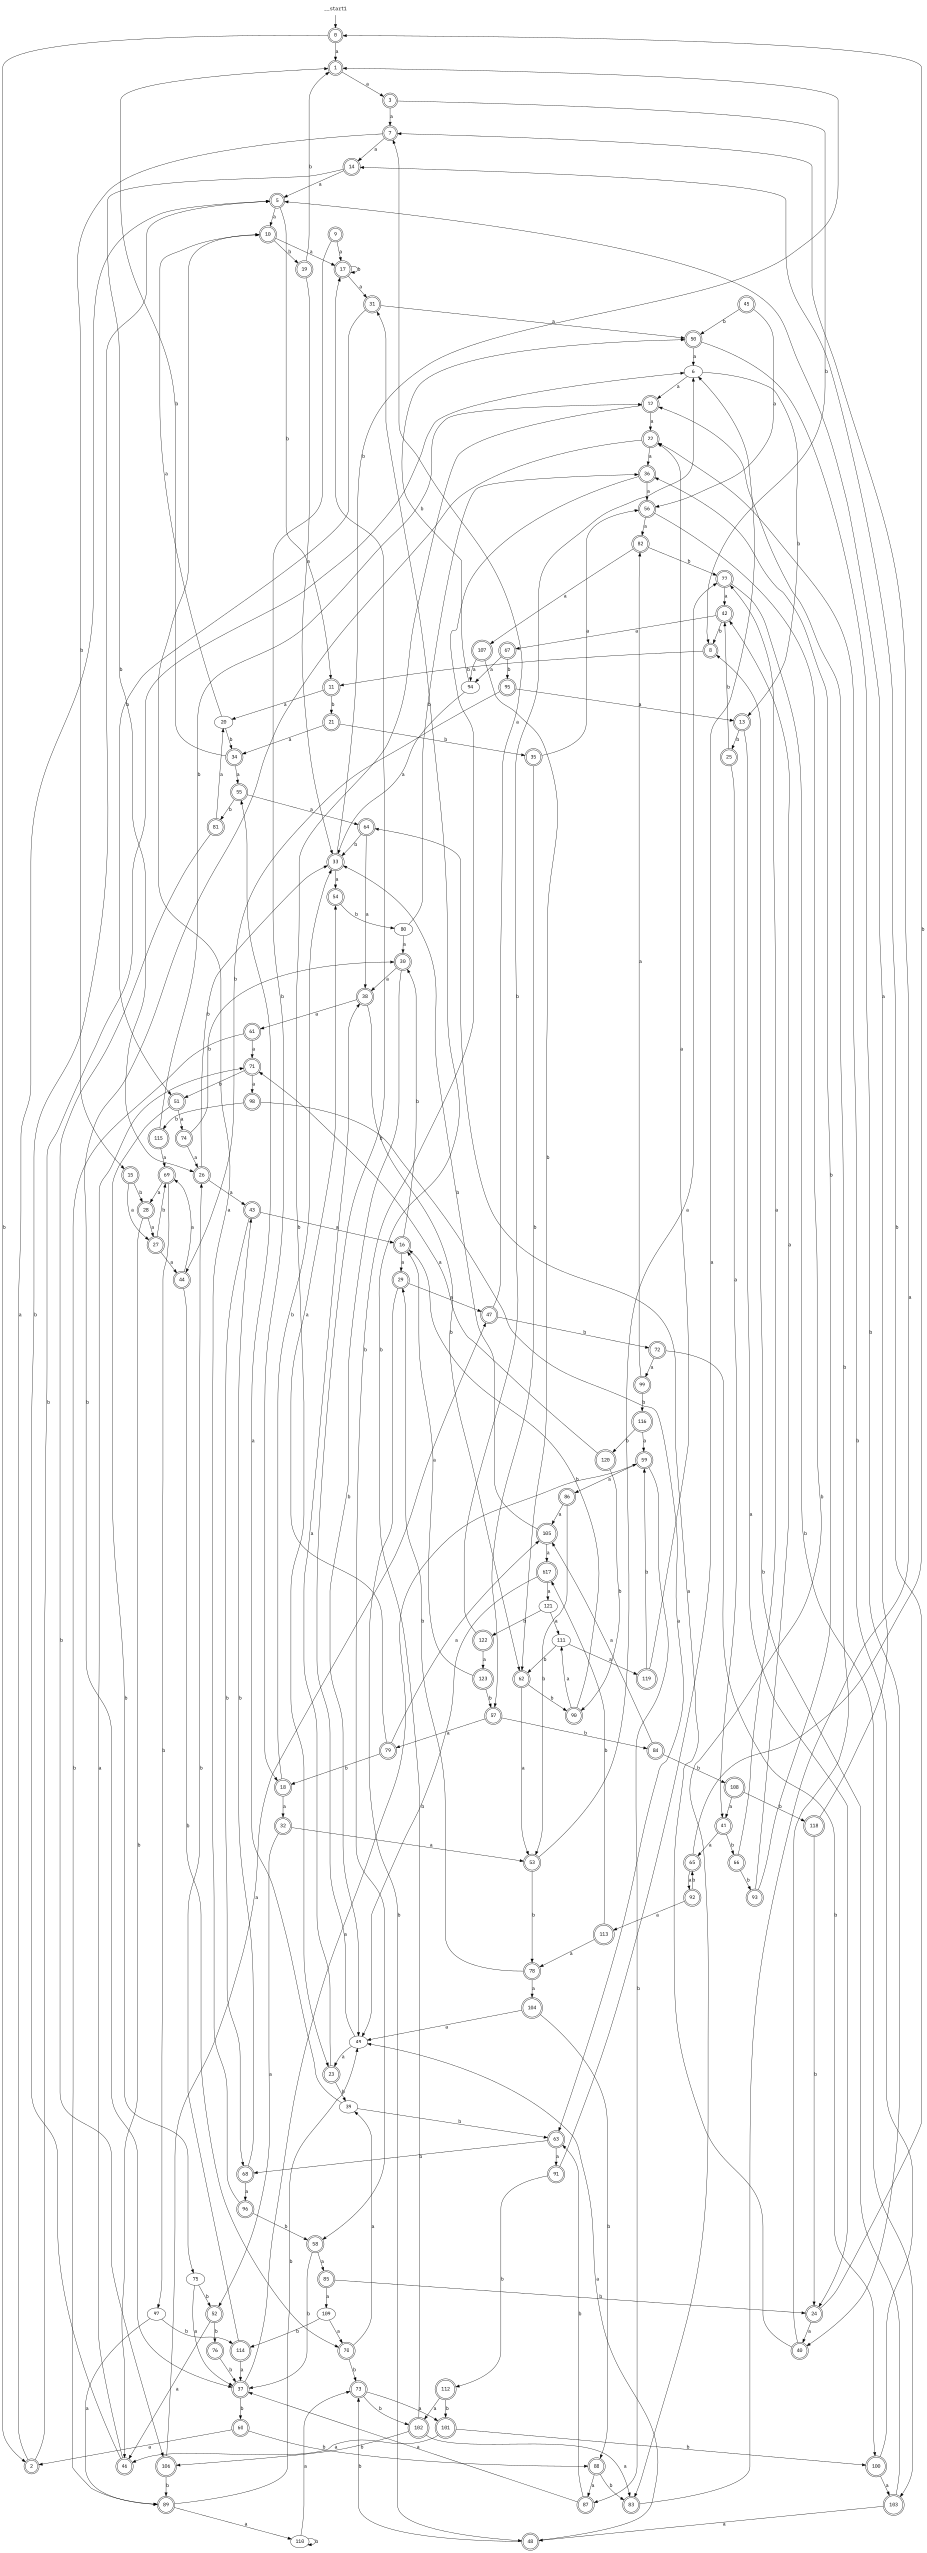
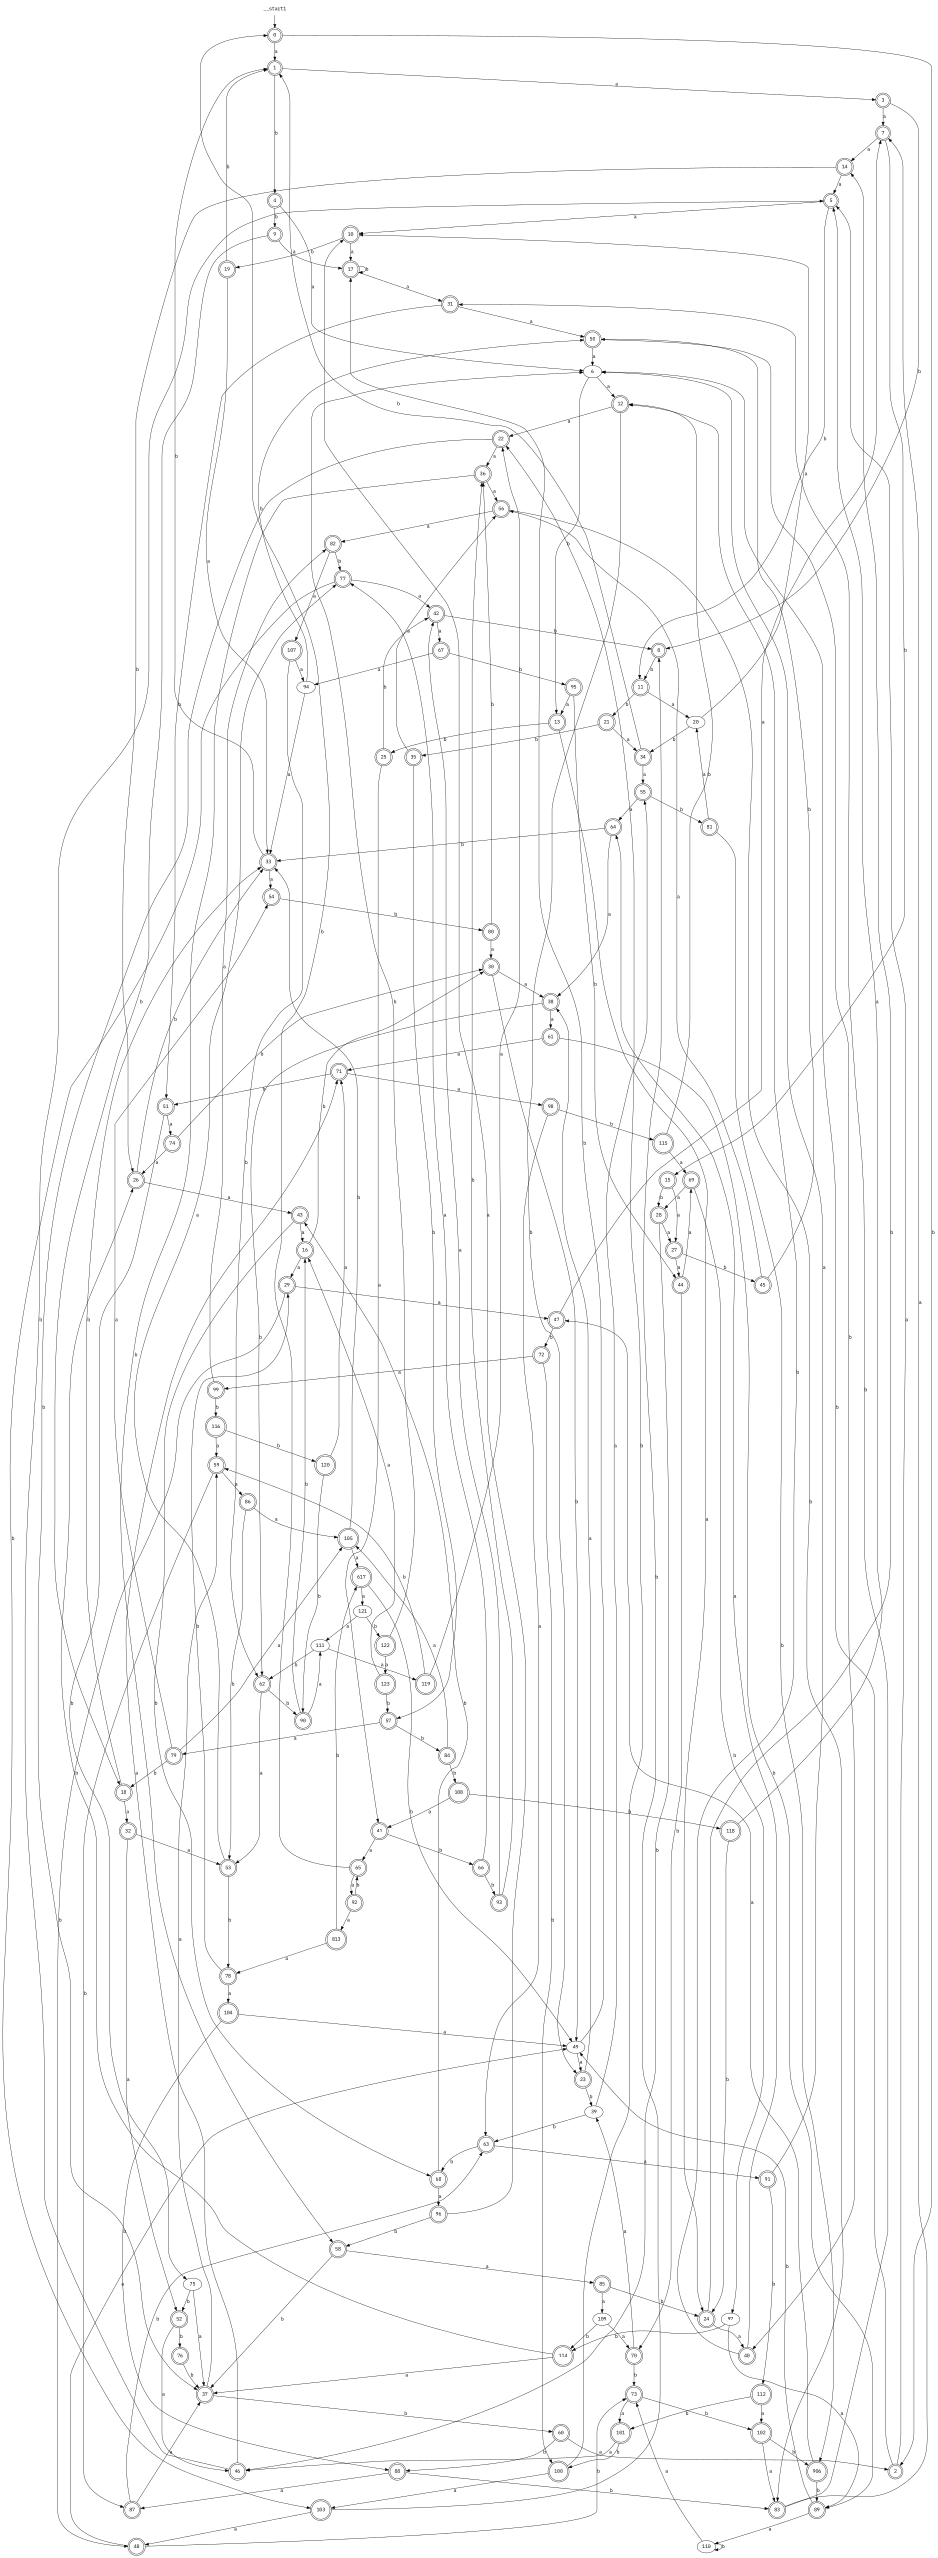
none -> (275, 201)
(403, 929) -> (491, 932)
(161, 1212) -> (719, 1268)
(380, 1353) -> (864, 1266)
(604, 1934) -> (336, 1940)
(166, 2466) -> (817, 2471)
